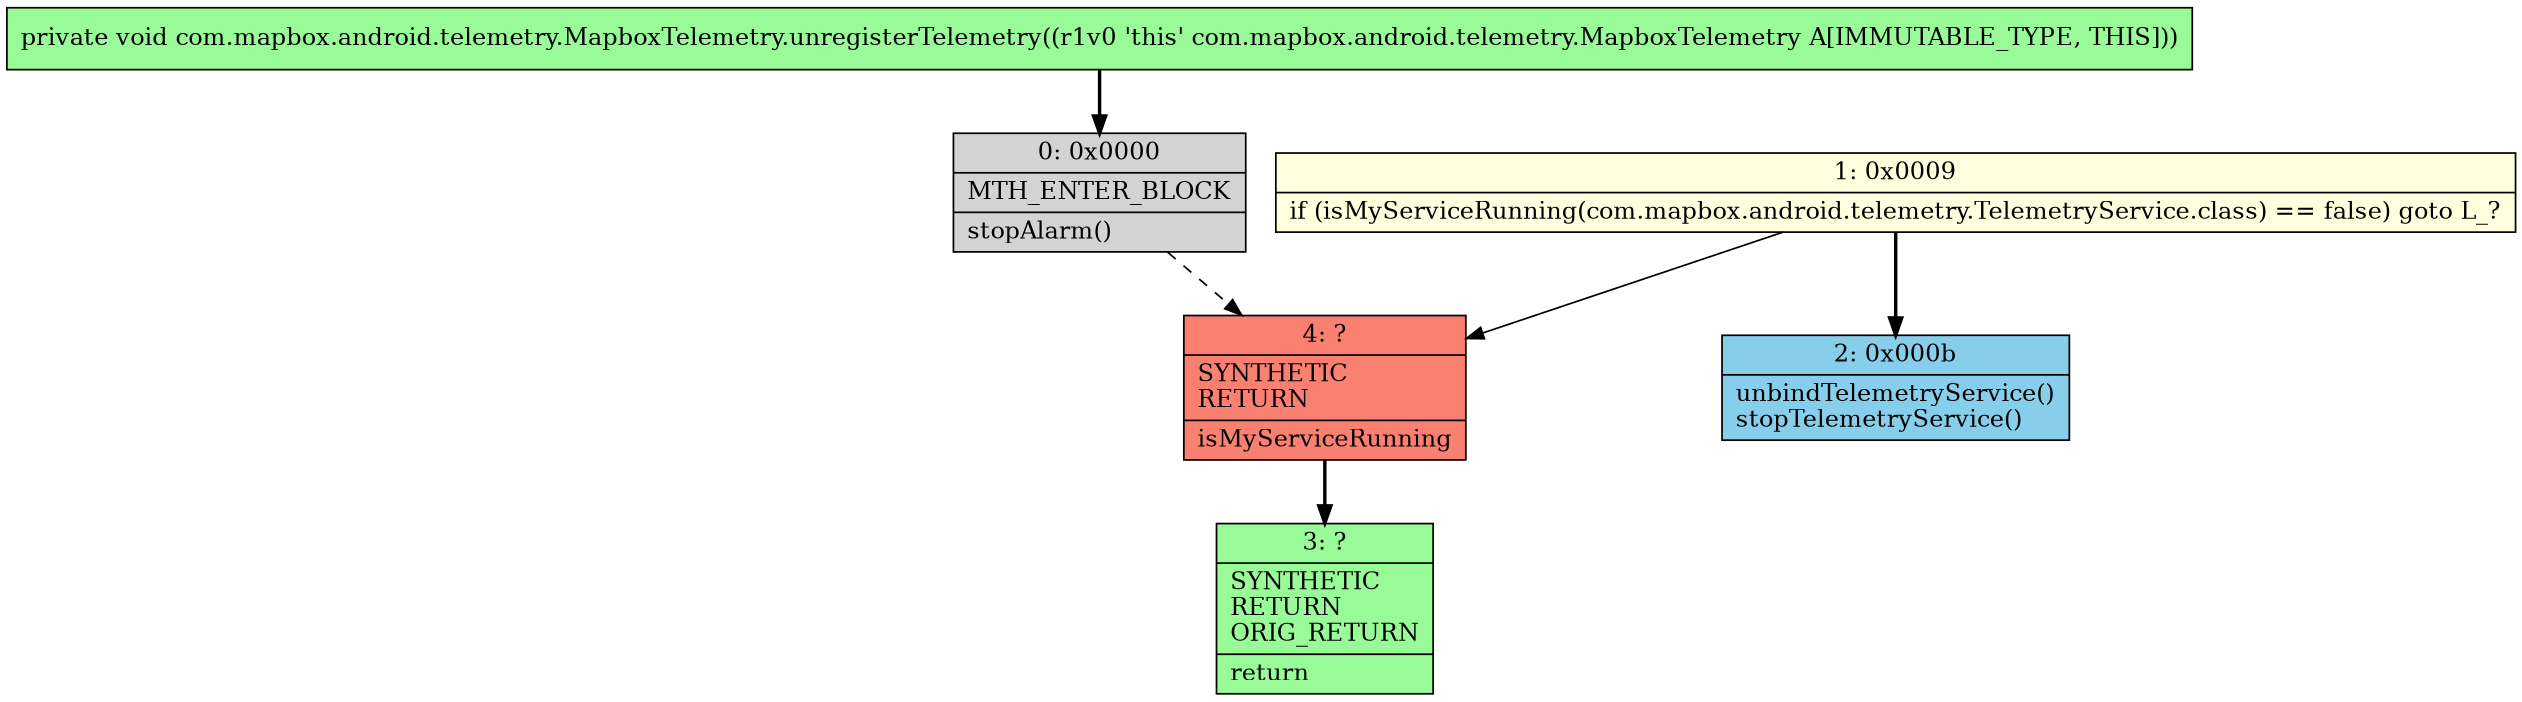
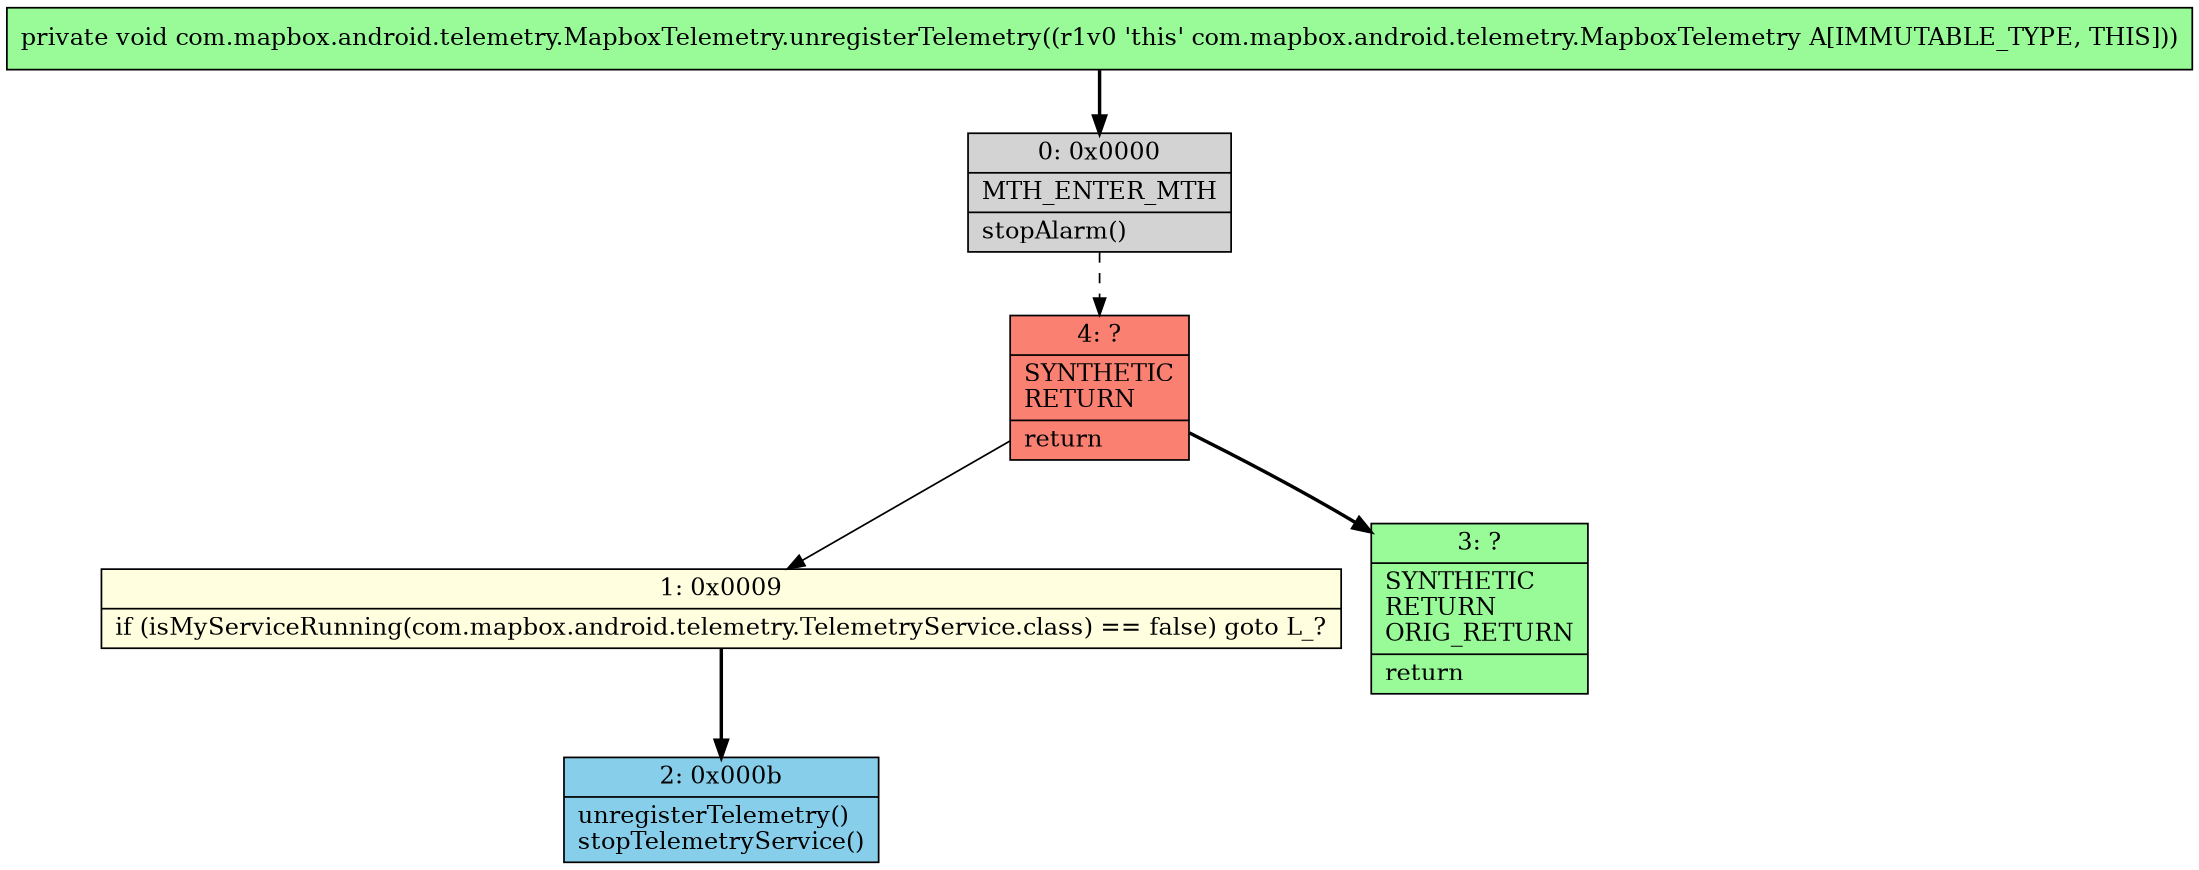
(1100, 192) -> (1100, 192)
(1633, 283) -> (906, 501)
(1896, 394) -> (714, 816)
(1325, 439) -> (1063, 439)
